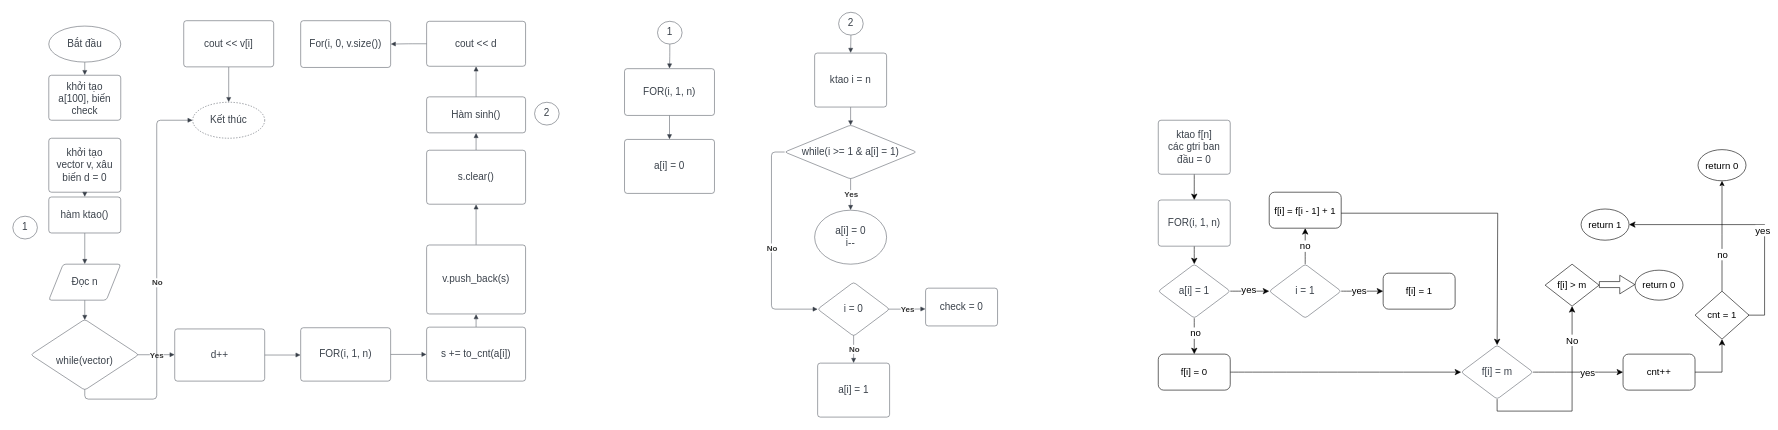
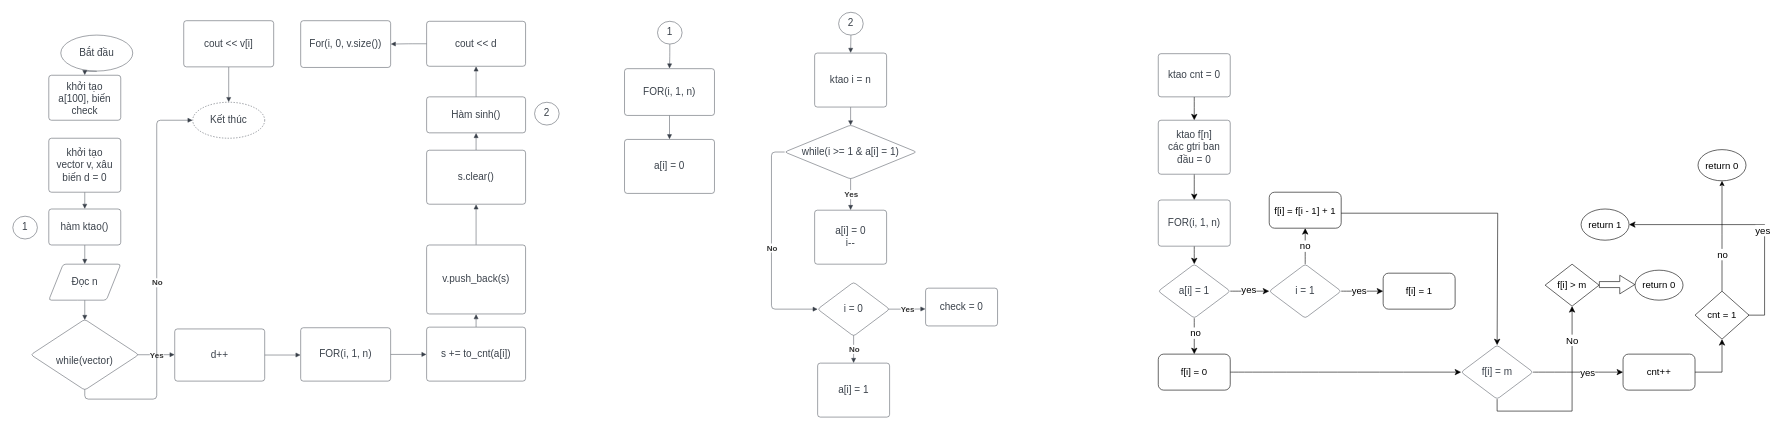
(84, 44) -> (96, 53)
none -> (1194, 75)
none -> (1194, 97)
(84, 215) -> (84, 227)
(851, 237) -> (851, 237)
